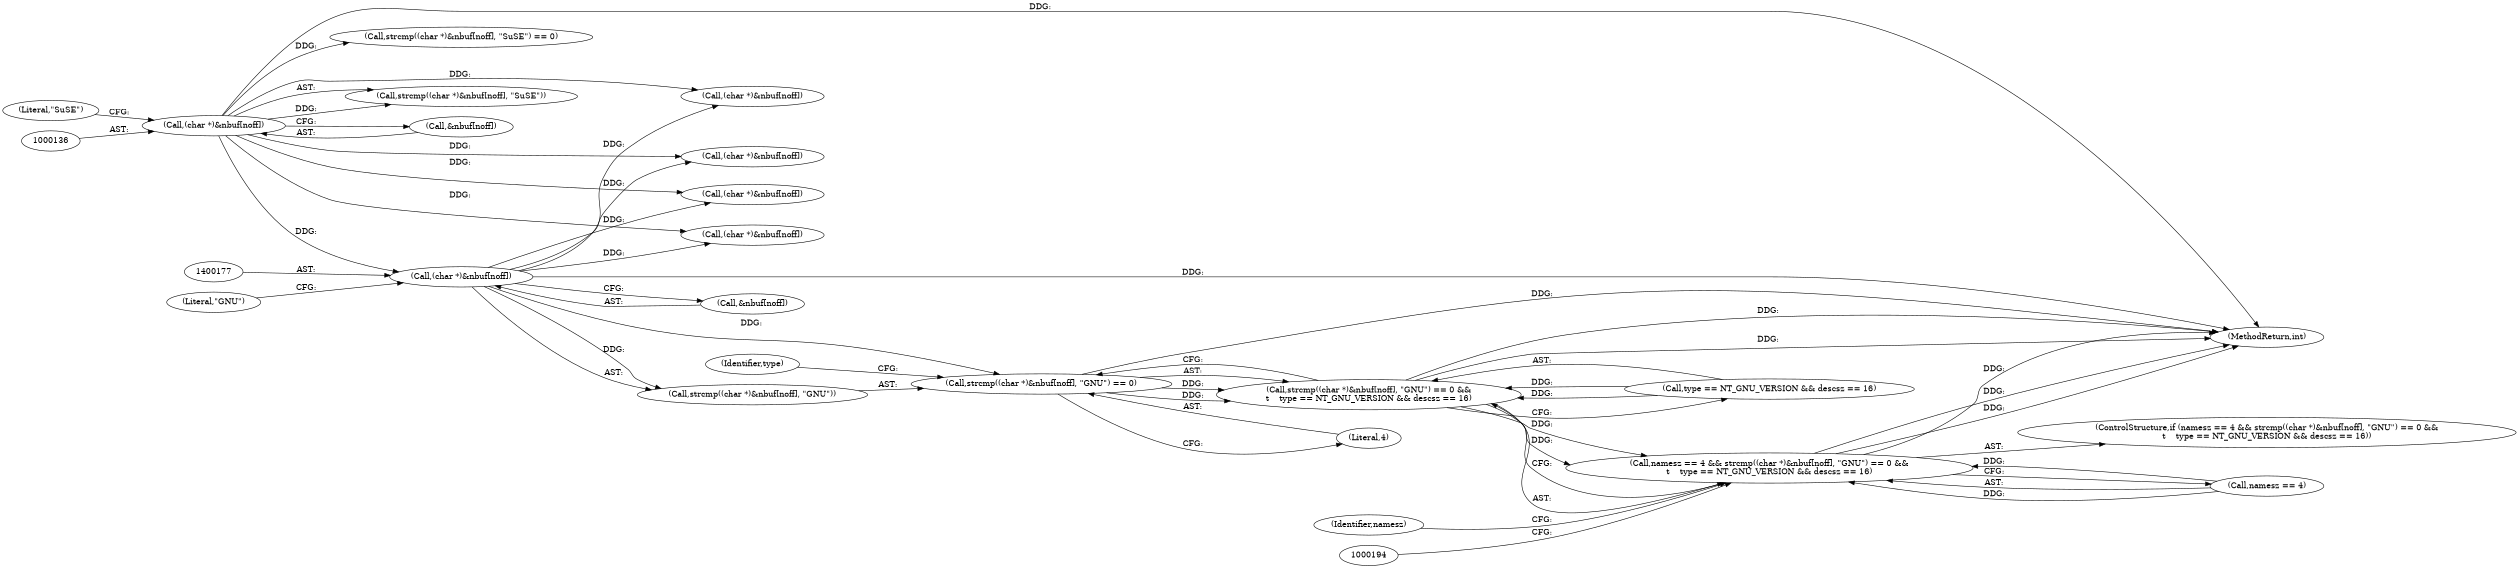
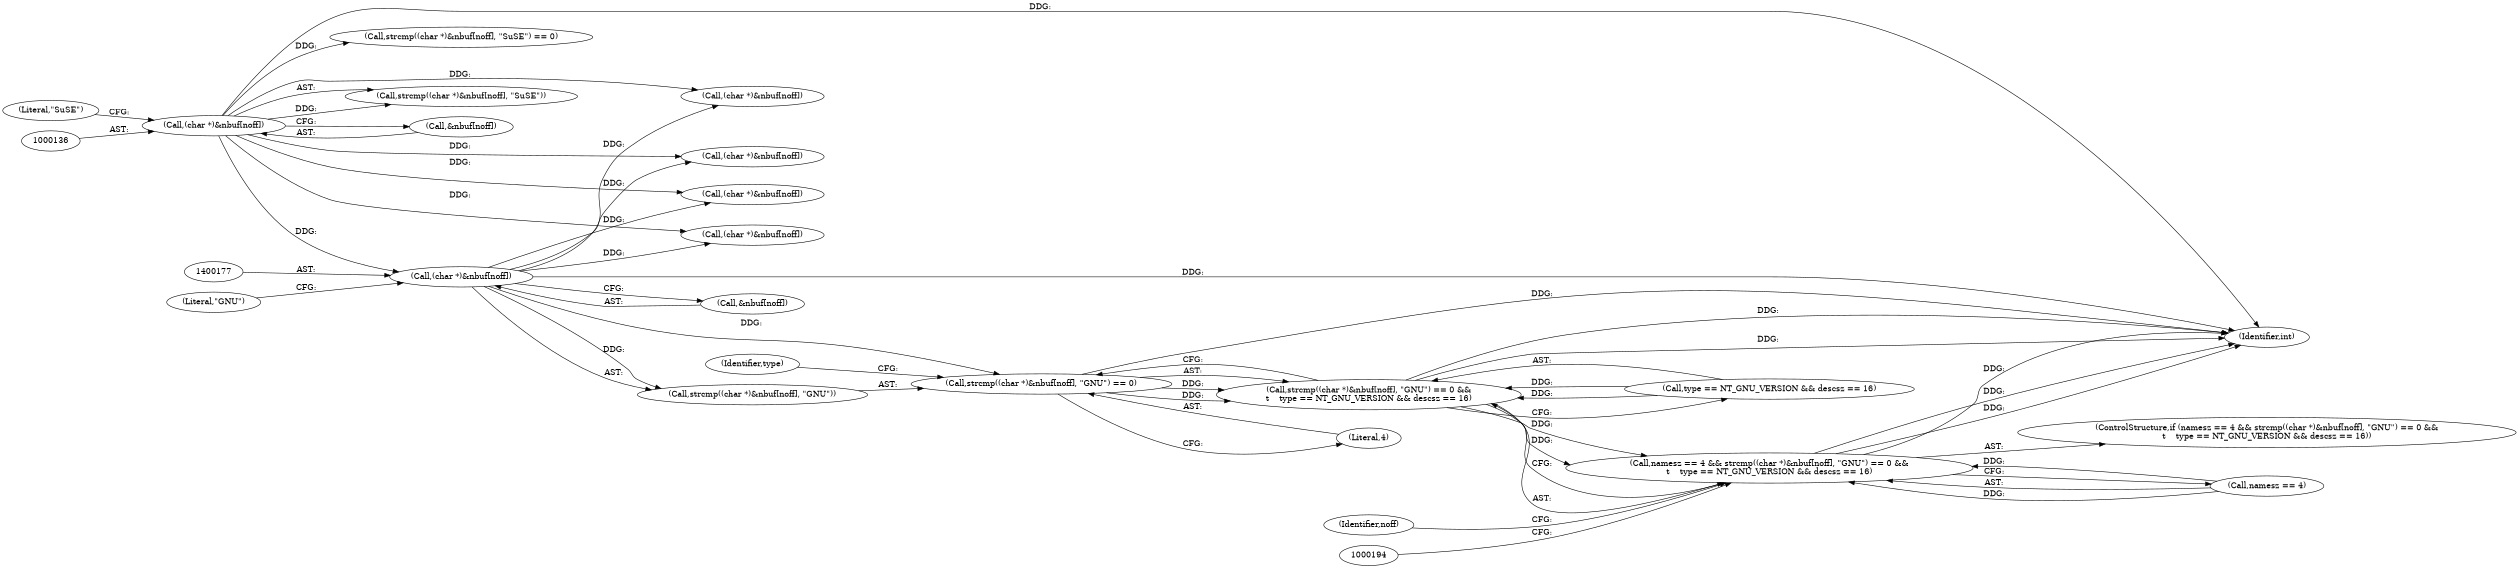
(2267, 337) -> (2267, 337)
(1369, 525) -> (1369, 525)
